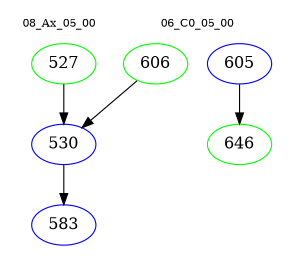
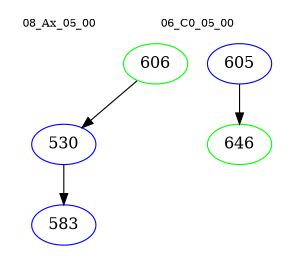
(64, 64) -> none
